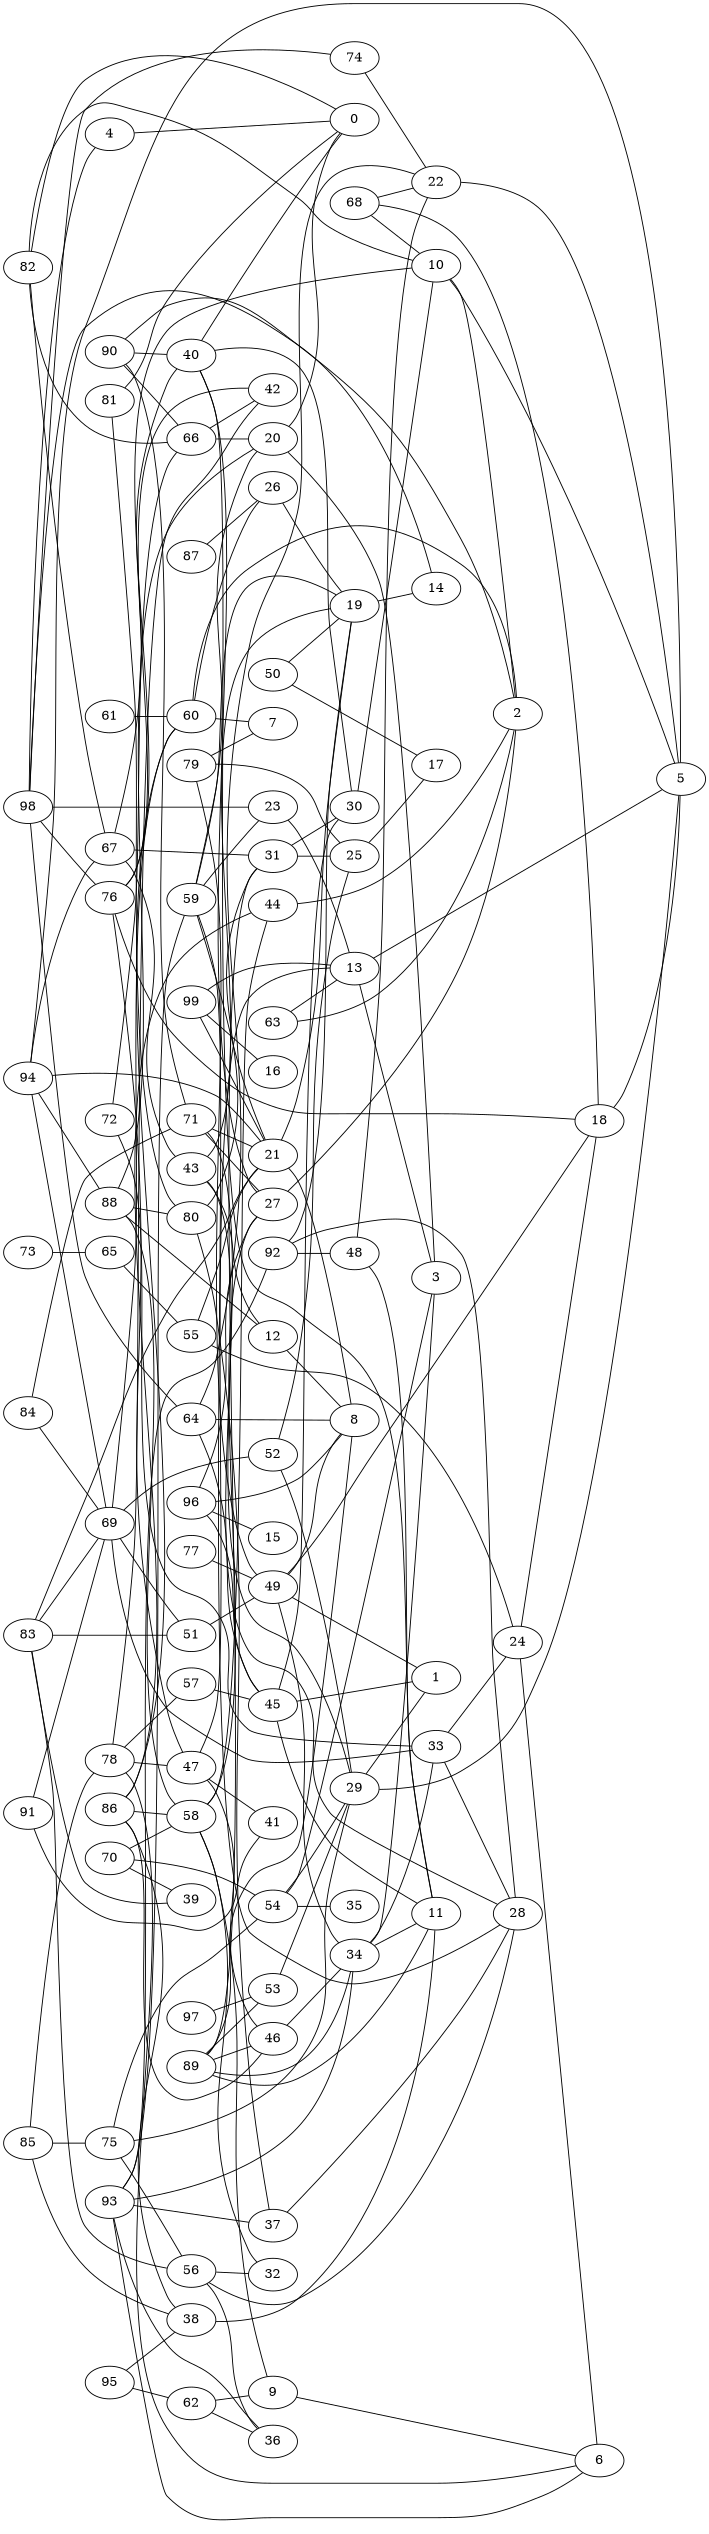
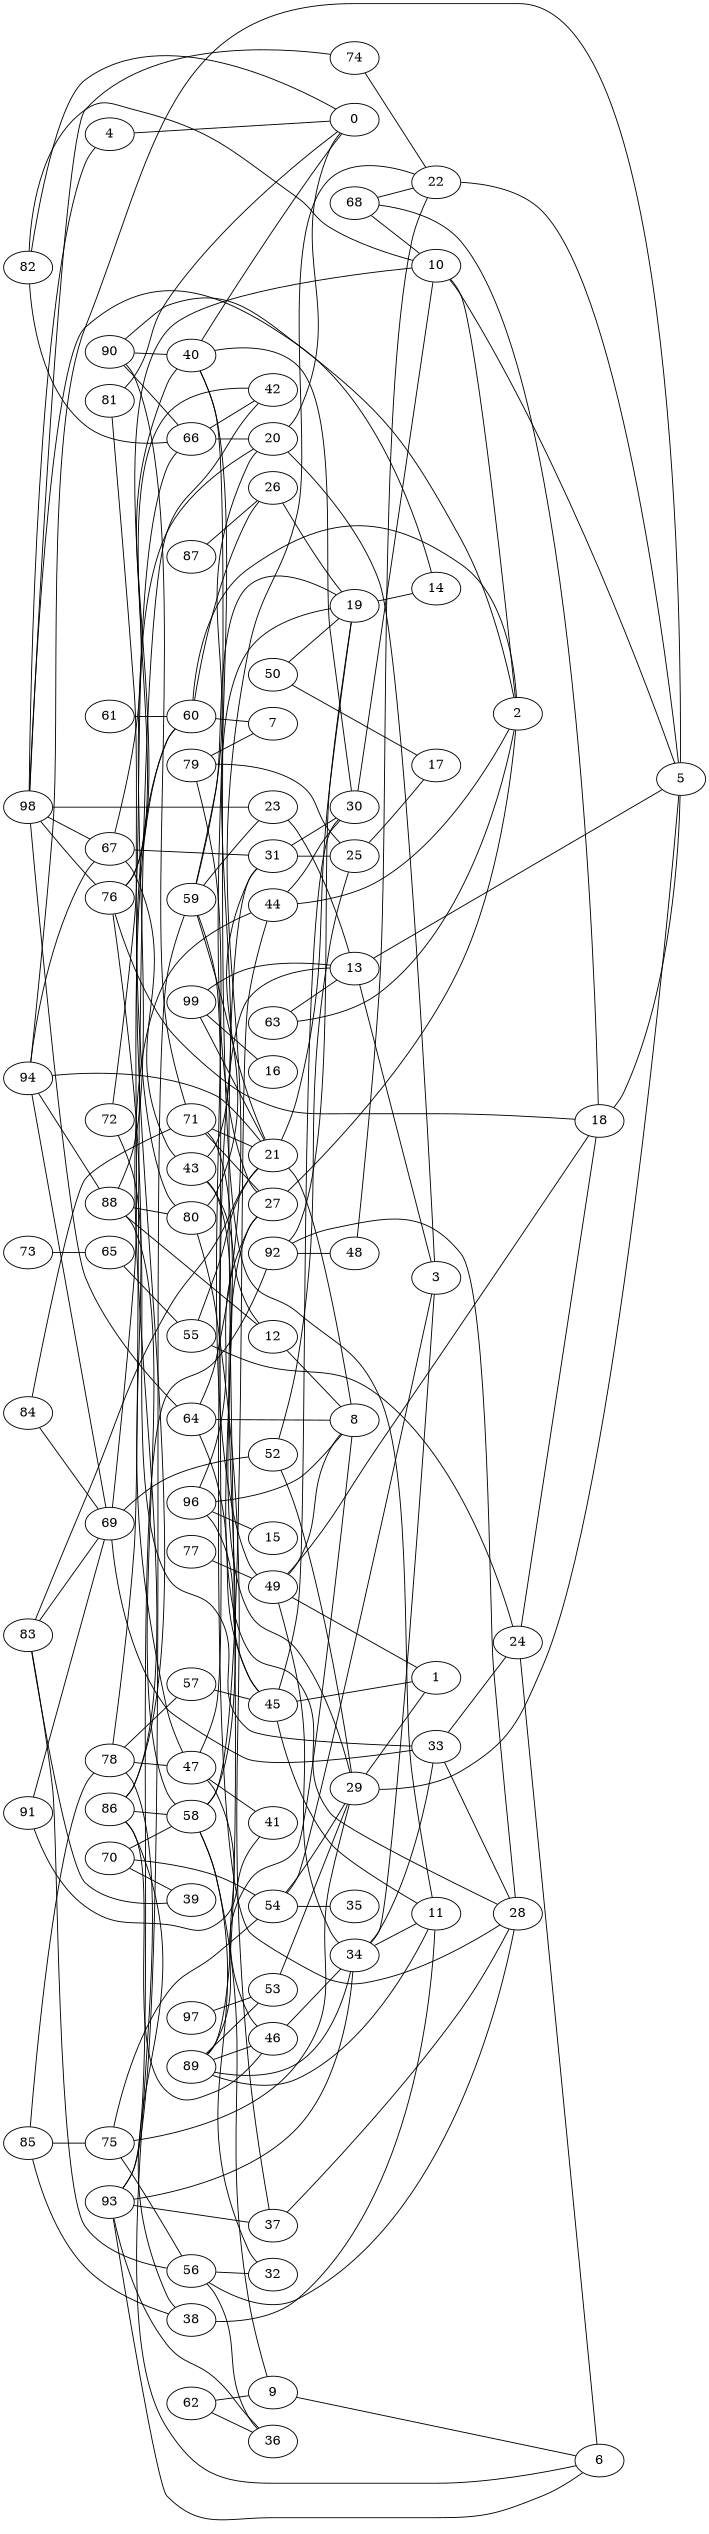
(63, 587) -> (69, 828)
none -> (317, 850)
(405, 1485) -> none
(191, 1635) -> none
(110, 2383) -> none
